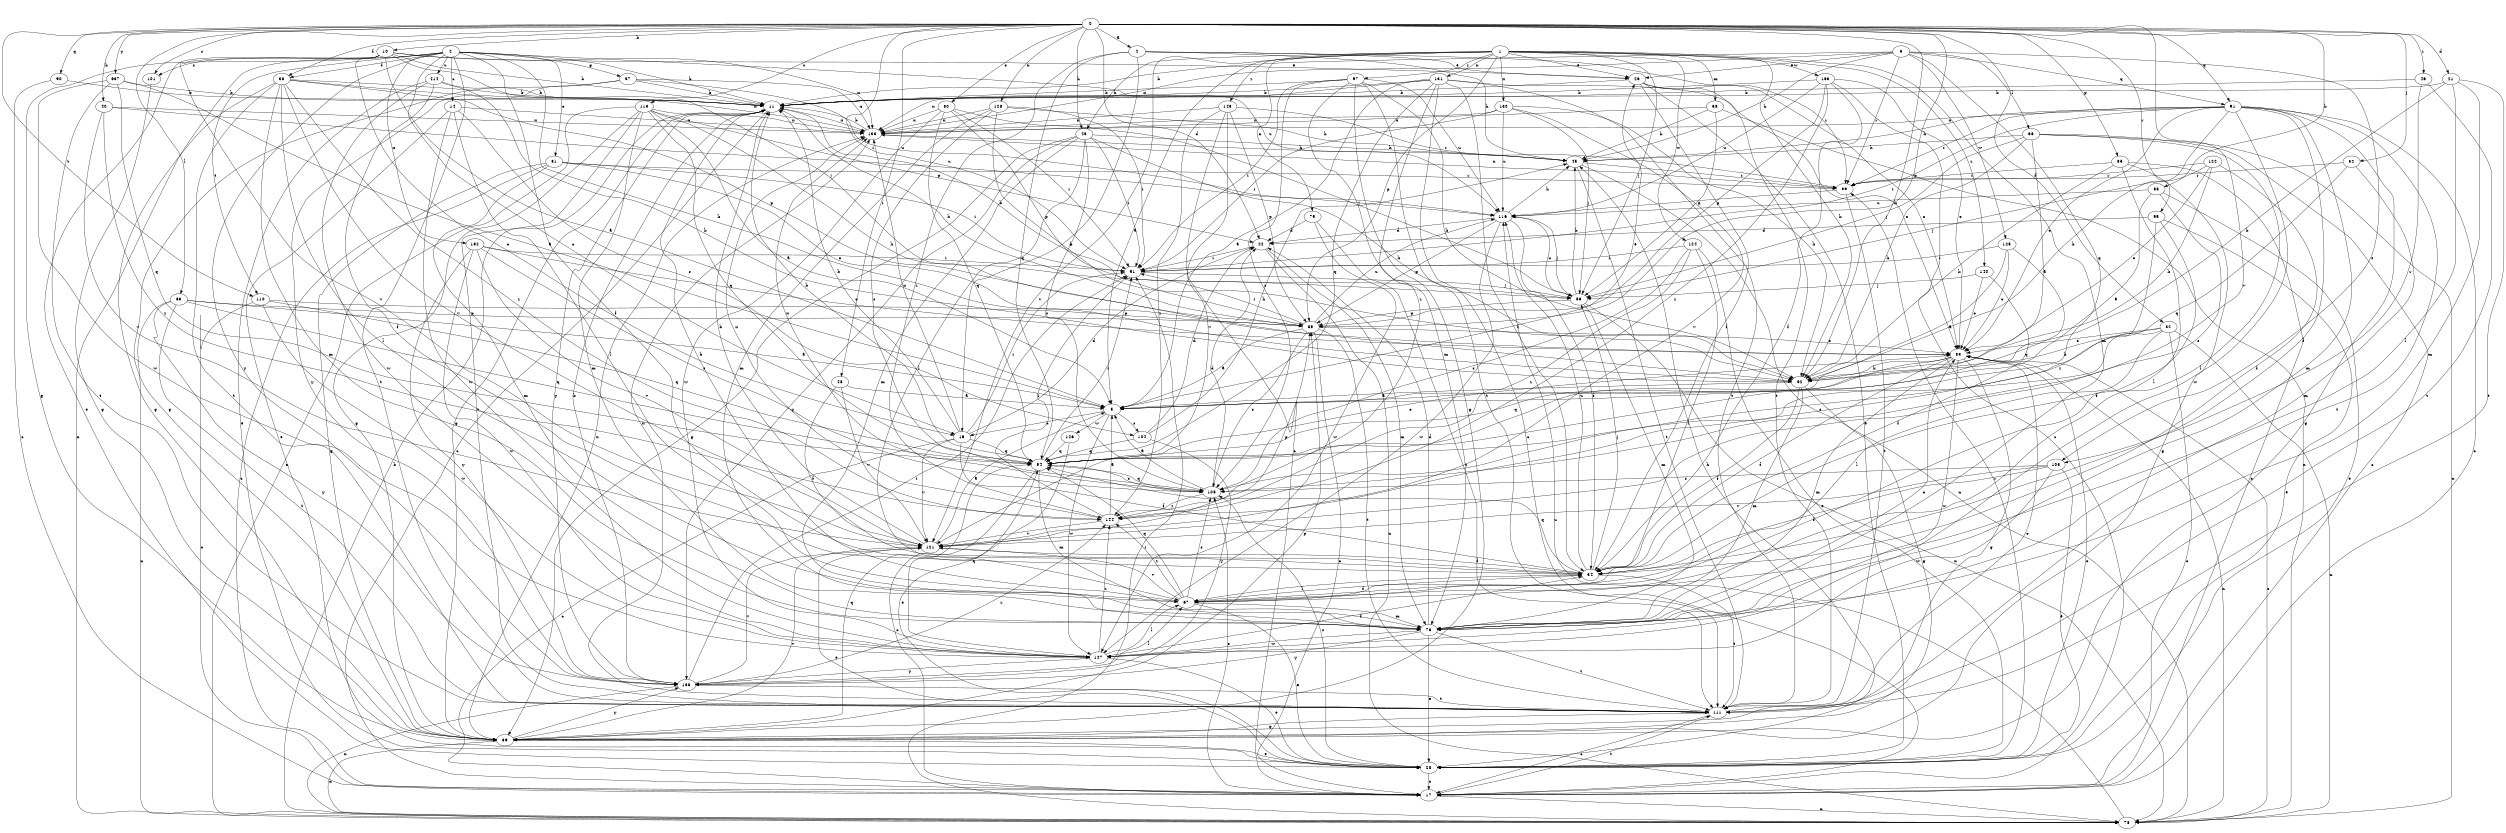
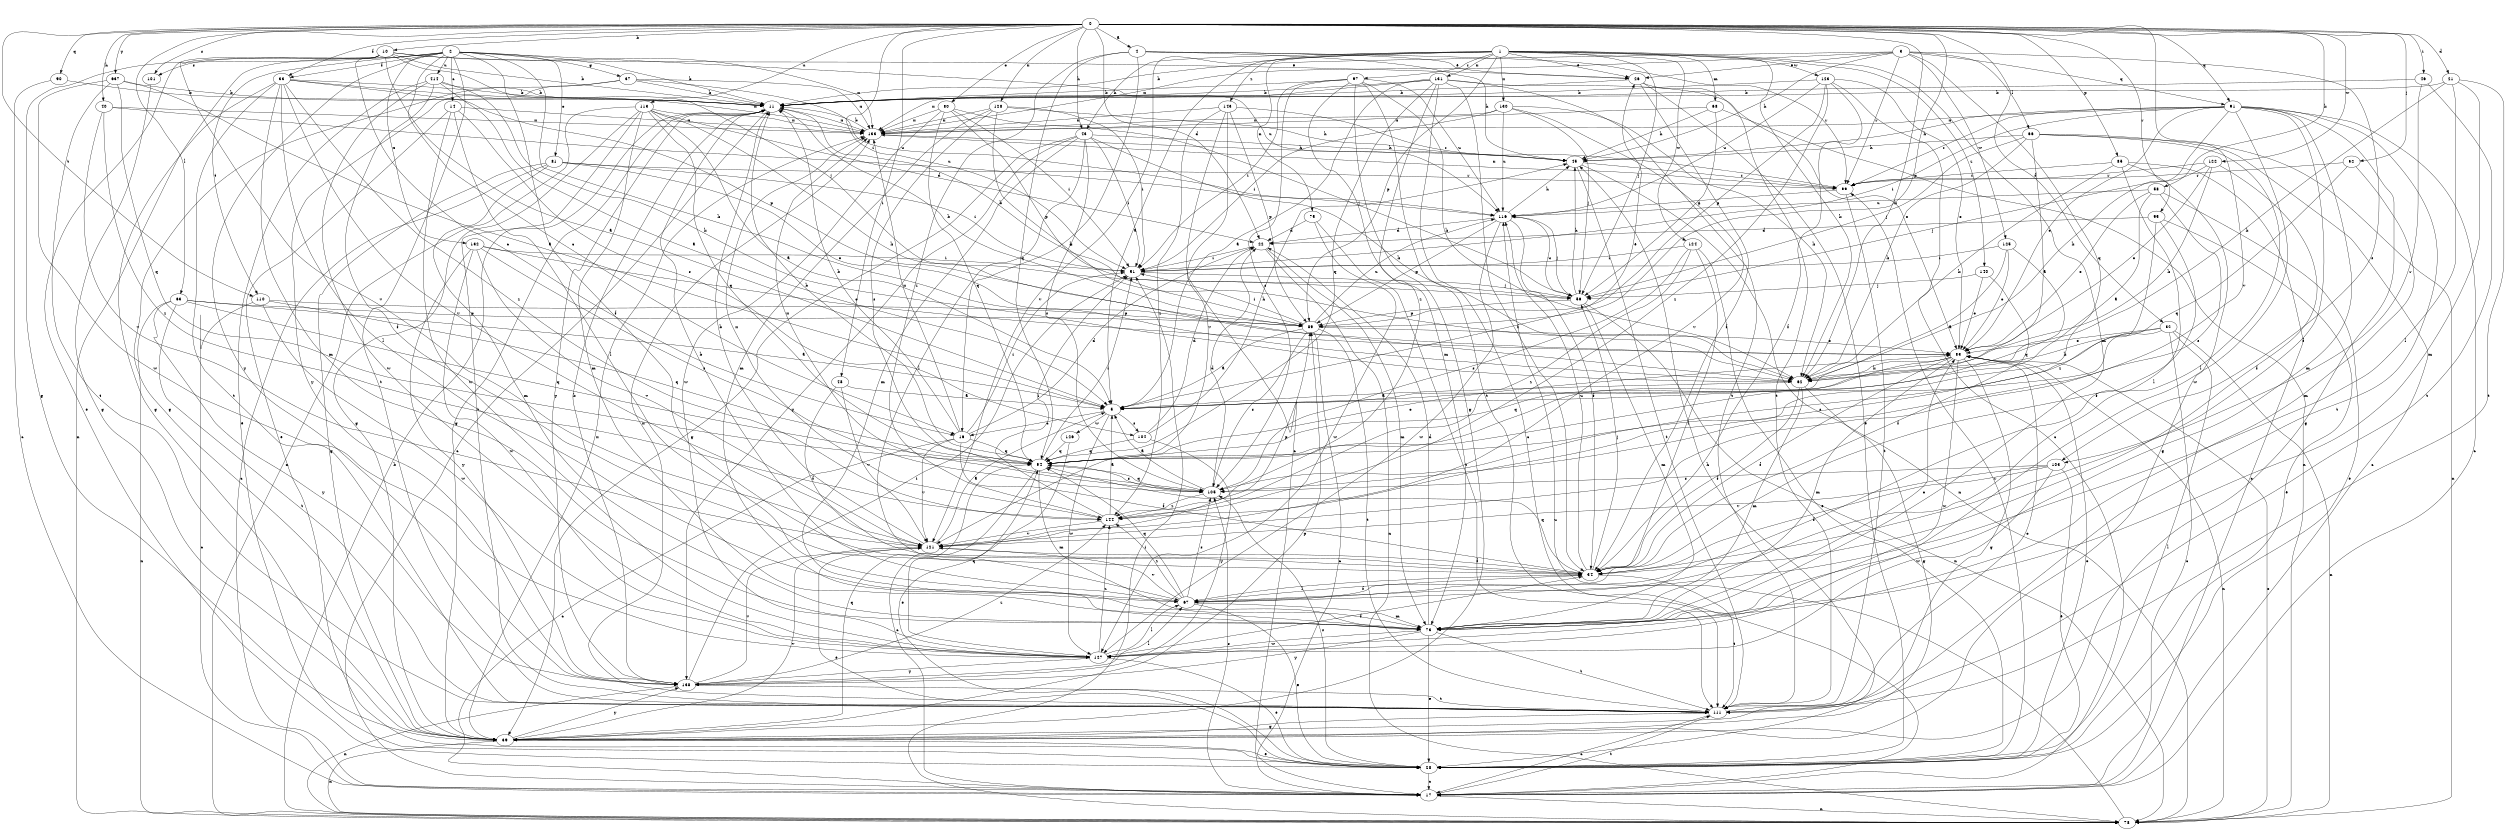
none -> (1824, 26)
(1826, 79) -> (1826, 79)
(1854, 150) -> (2066, 281)
(939, 175) -> (939, 175)
none -> (755, 273)
(1714, 552) -> (2009, 754)
